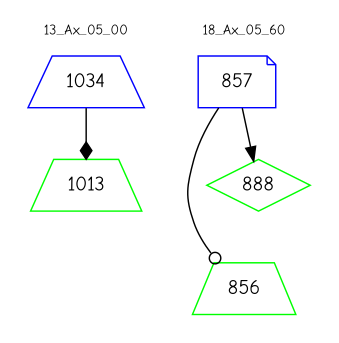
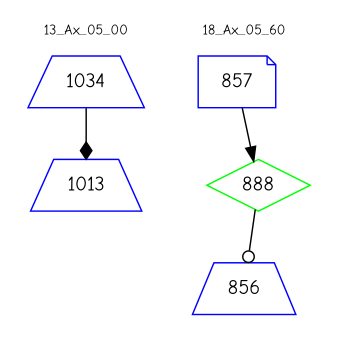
(189, 180) -> (252, 230)
(86, 185) -> (86, 185)
(244, 289) -> (244, 289)
